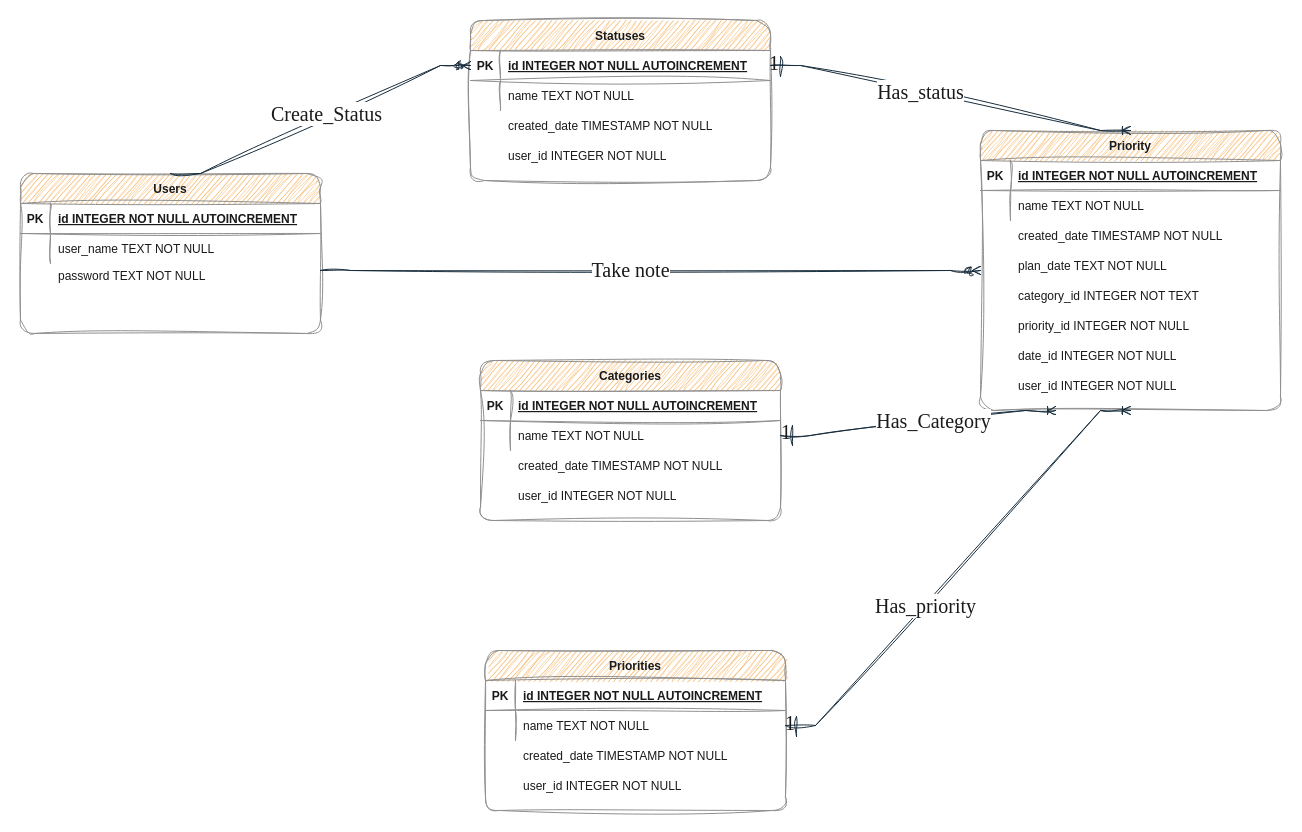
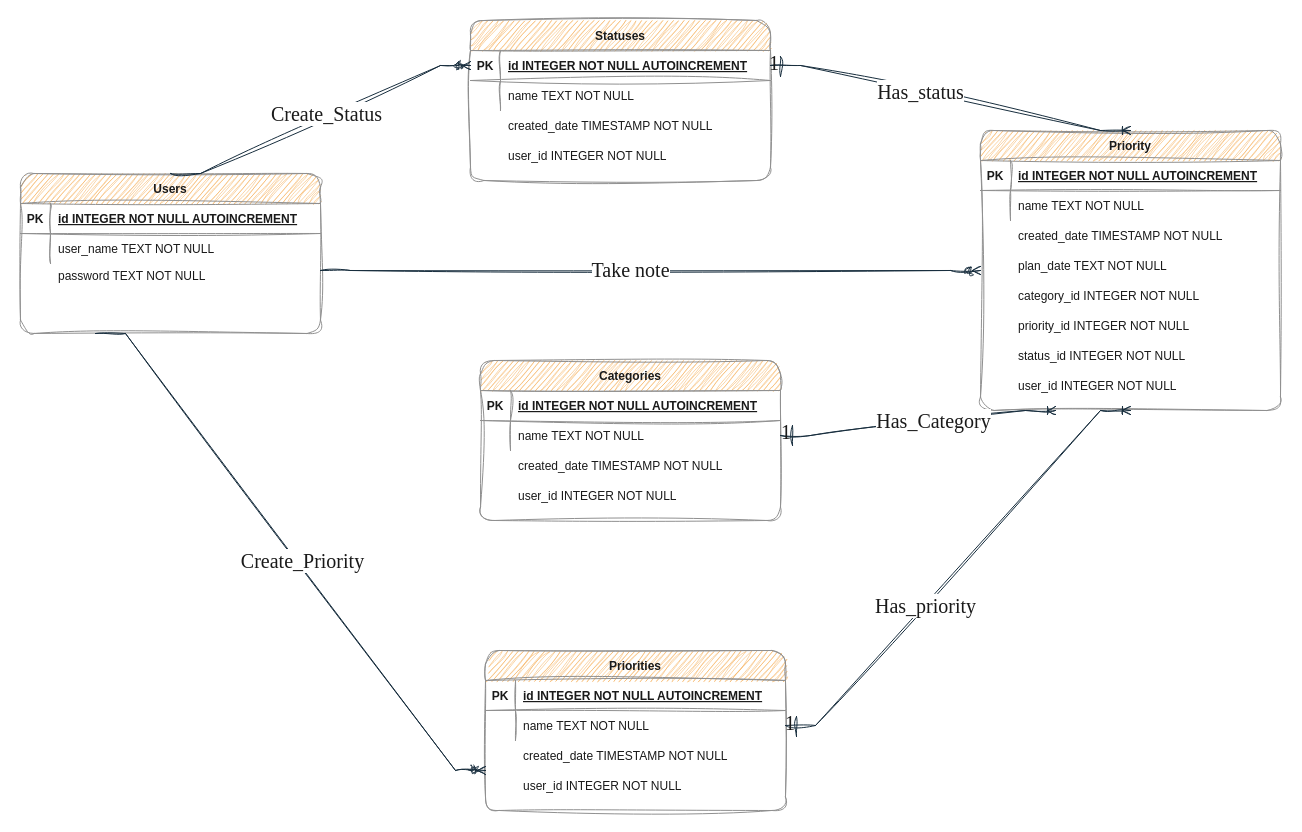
(1106, 296) -> (1106, 296)
(1092, 356) -> (1099, 356)
none -> (198, 429)
